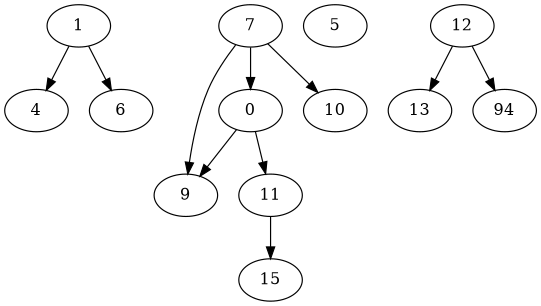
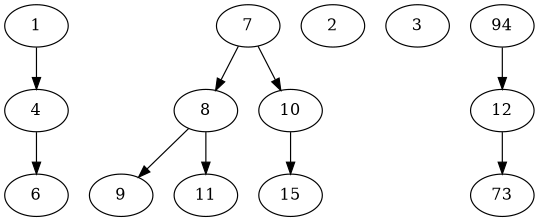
none -> (333, 26)
(335, 26) -> (418, 26)
(97, 63) -> (36, 147)
(481, 63) -> (502, 62)
(204, 100) -> none
(251, 111) -> (206, 111)
(420, 111) -> (502, 195)
(271, 232) -> (291, 147)
